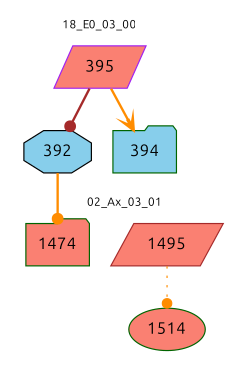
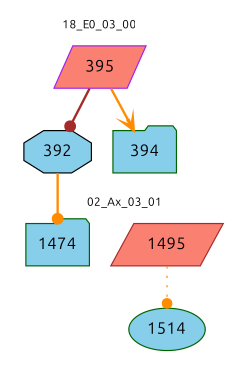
(58, 245) -> (58, 245)
(167, 329) -> (167, 329)
